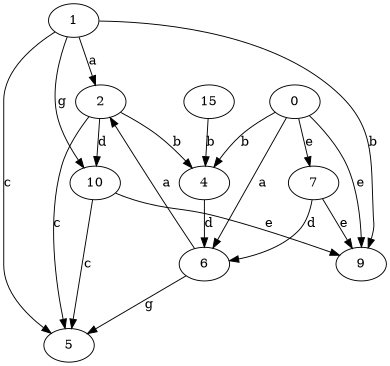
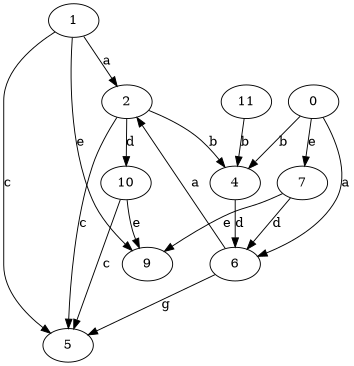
(55, 100) -> none
(209, 102) -> (246, 102)
(373, 142) -> (81, 142)
(349, 171) -> none
